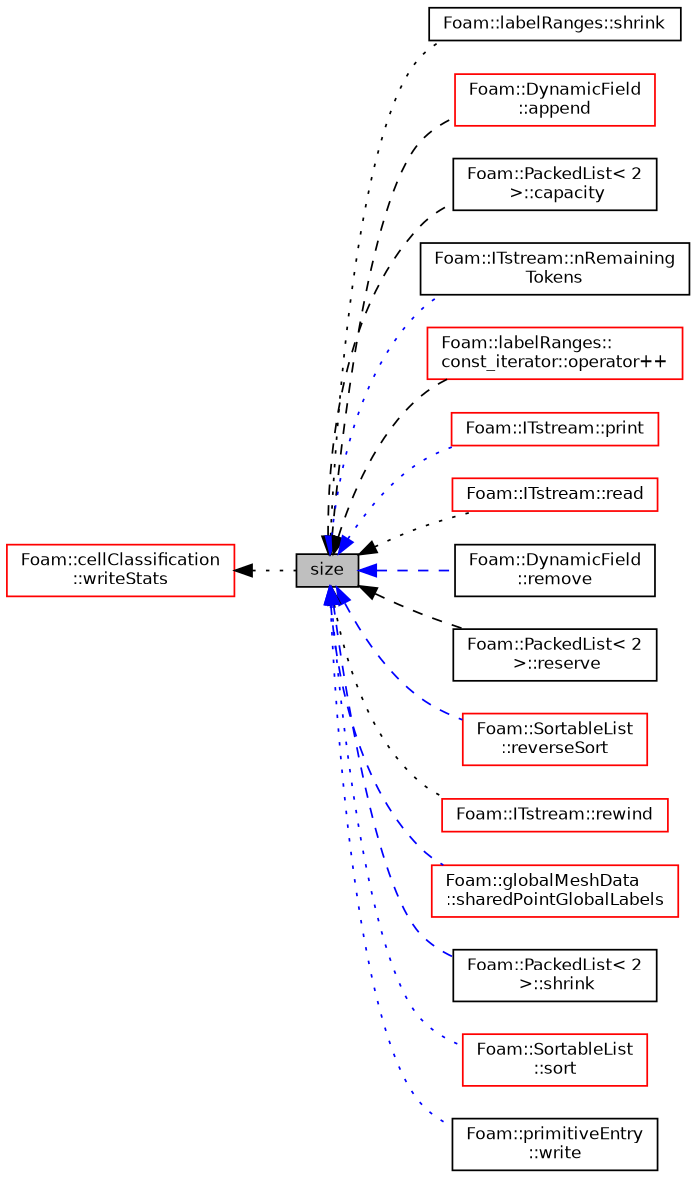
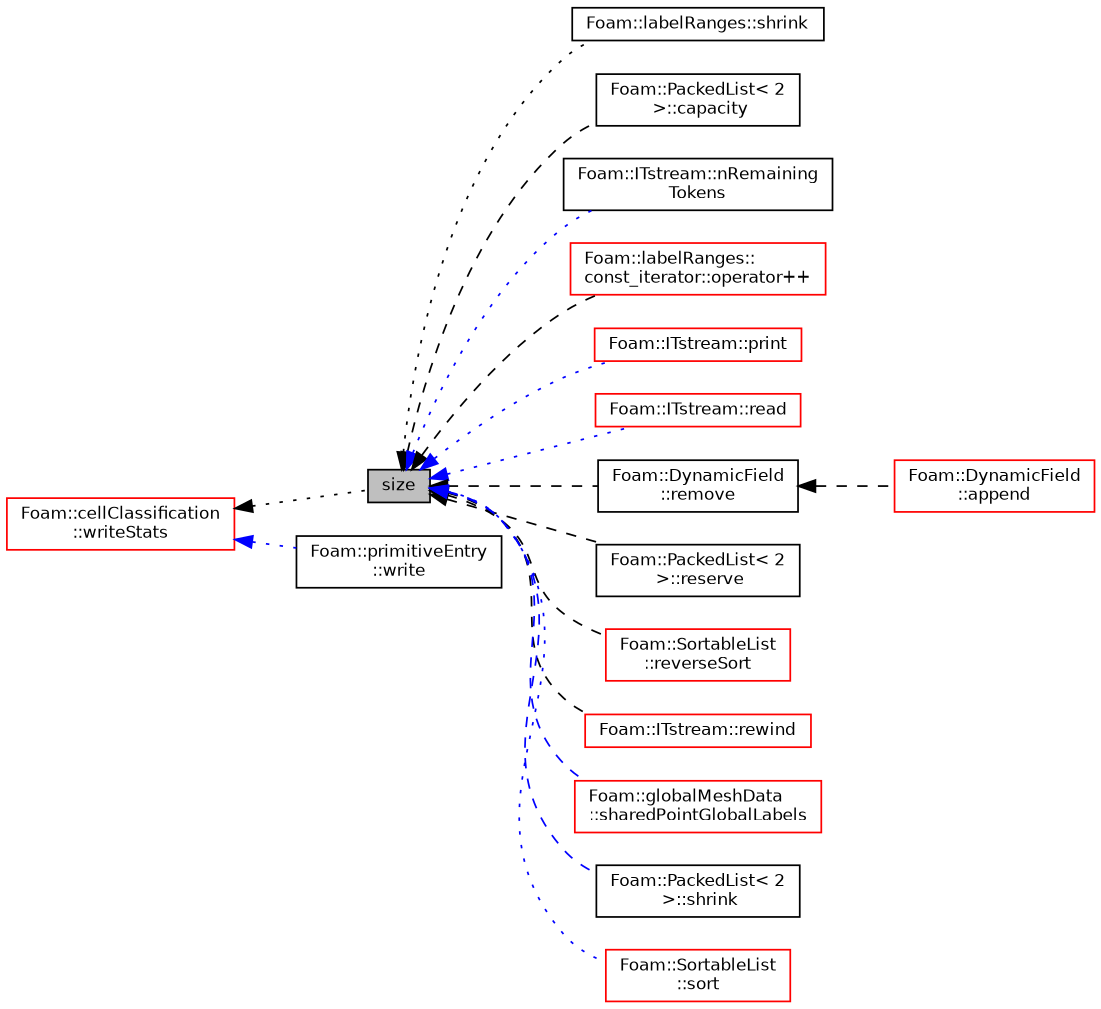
(369, 280) -> (855, 486)
(424, 526) -> (540, 450)
(416, 571) -> (523, 486)
(393, 673) -> (553, 604)
(370, 715) -> (531, 594)
(355, 879) -> (274, 545)
